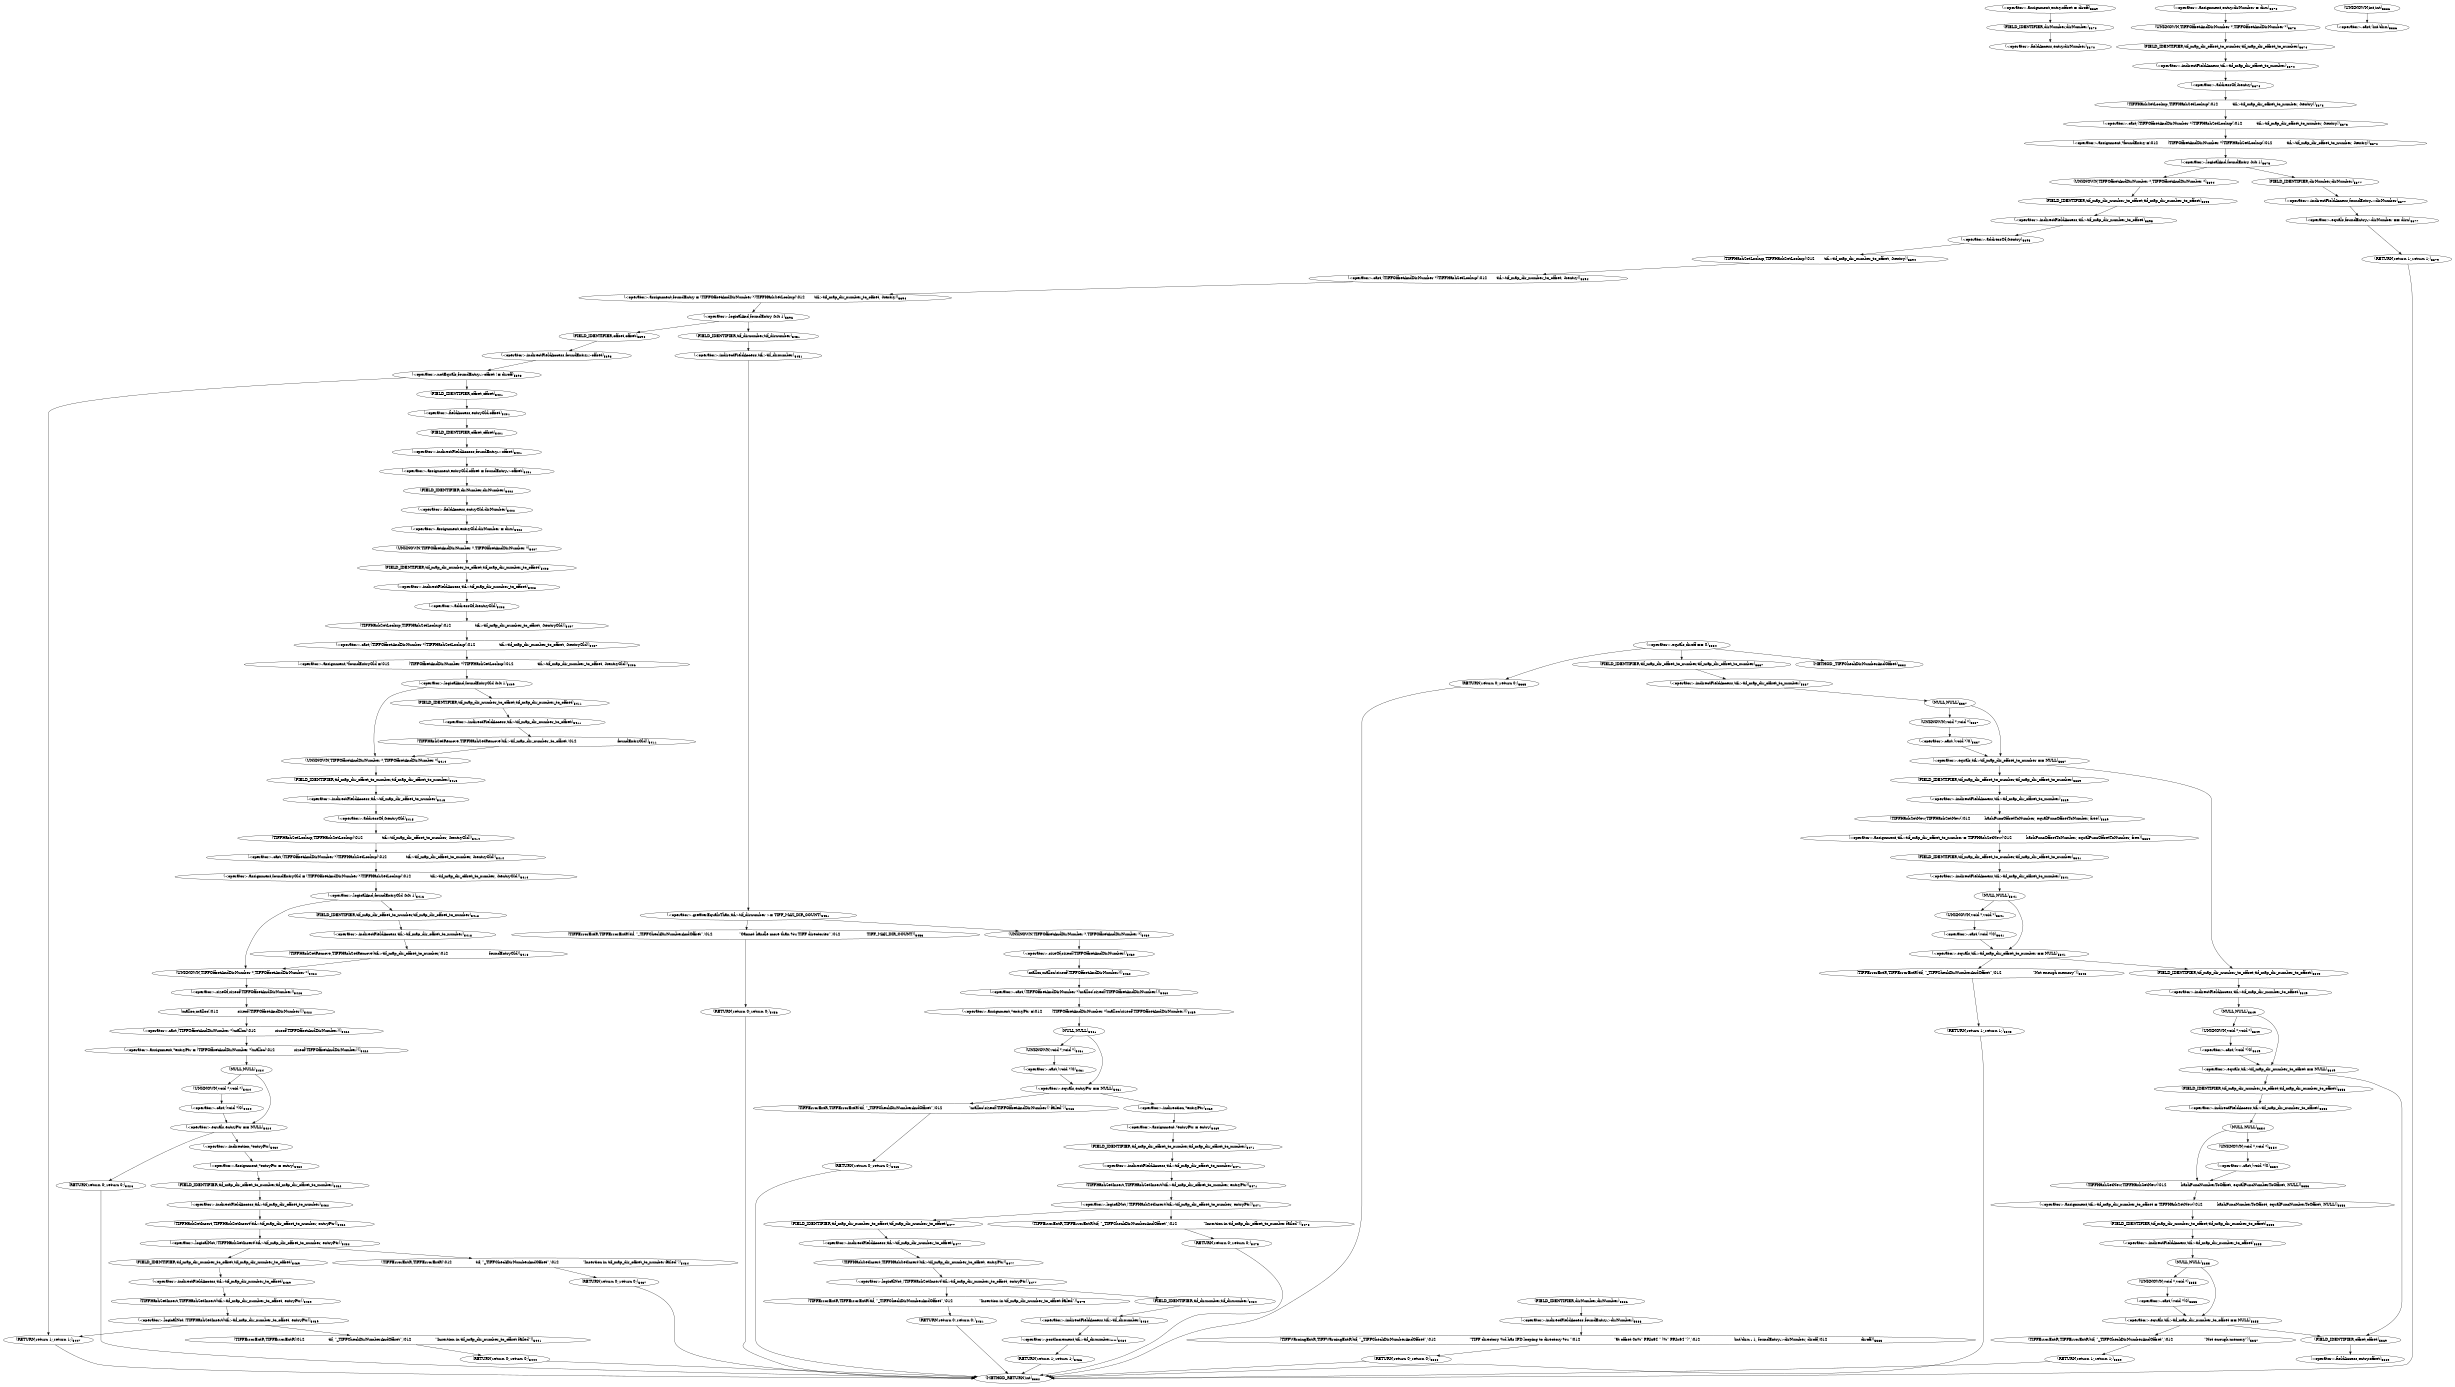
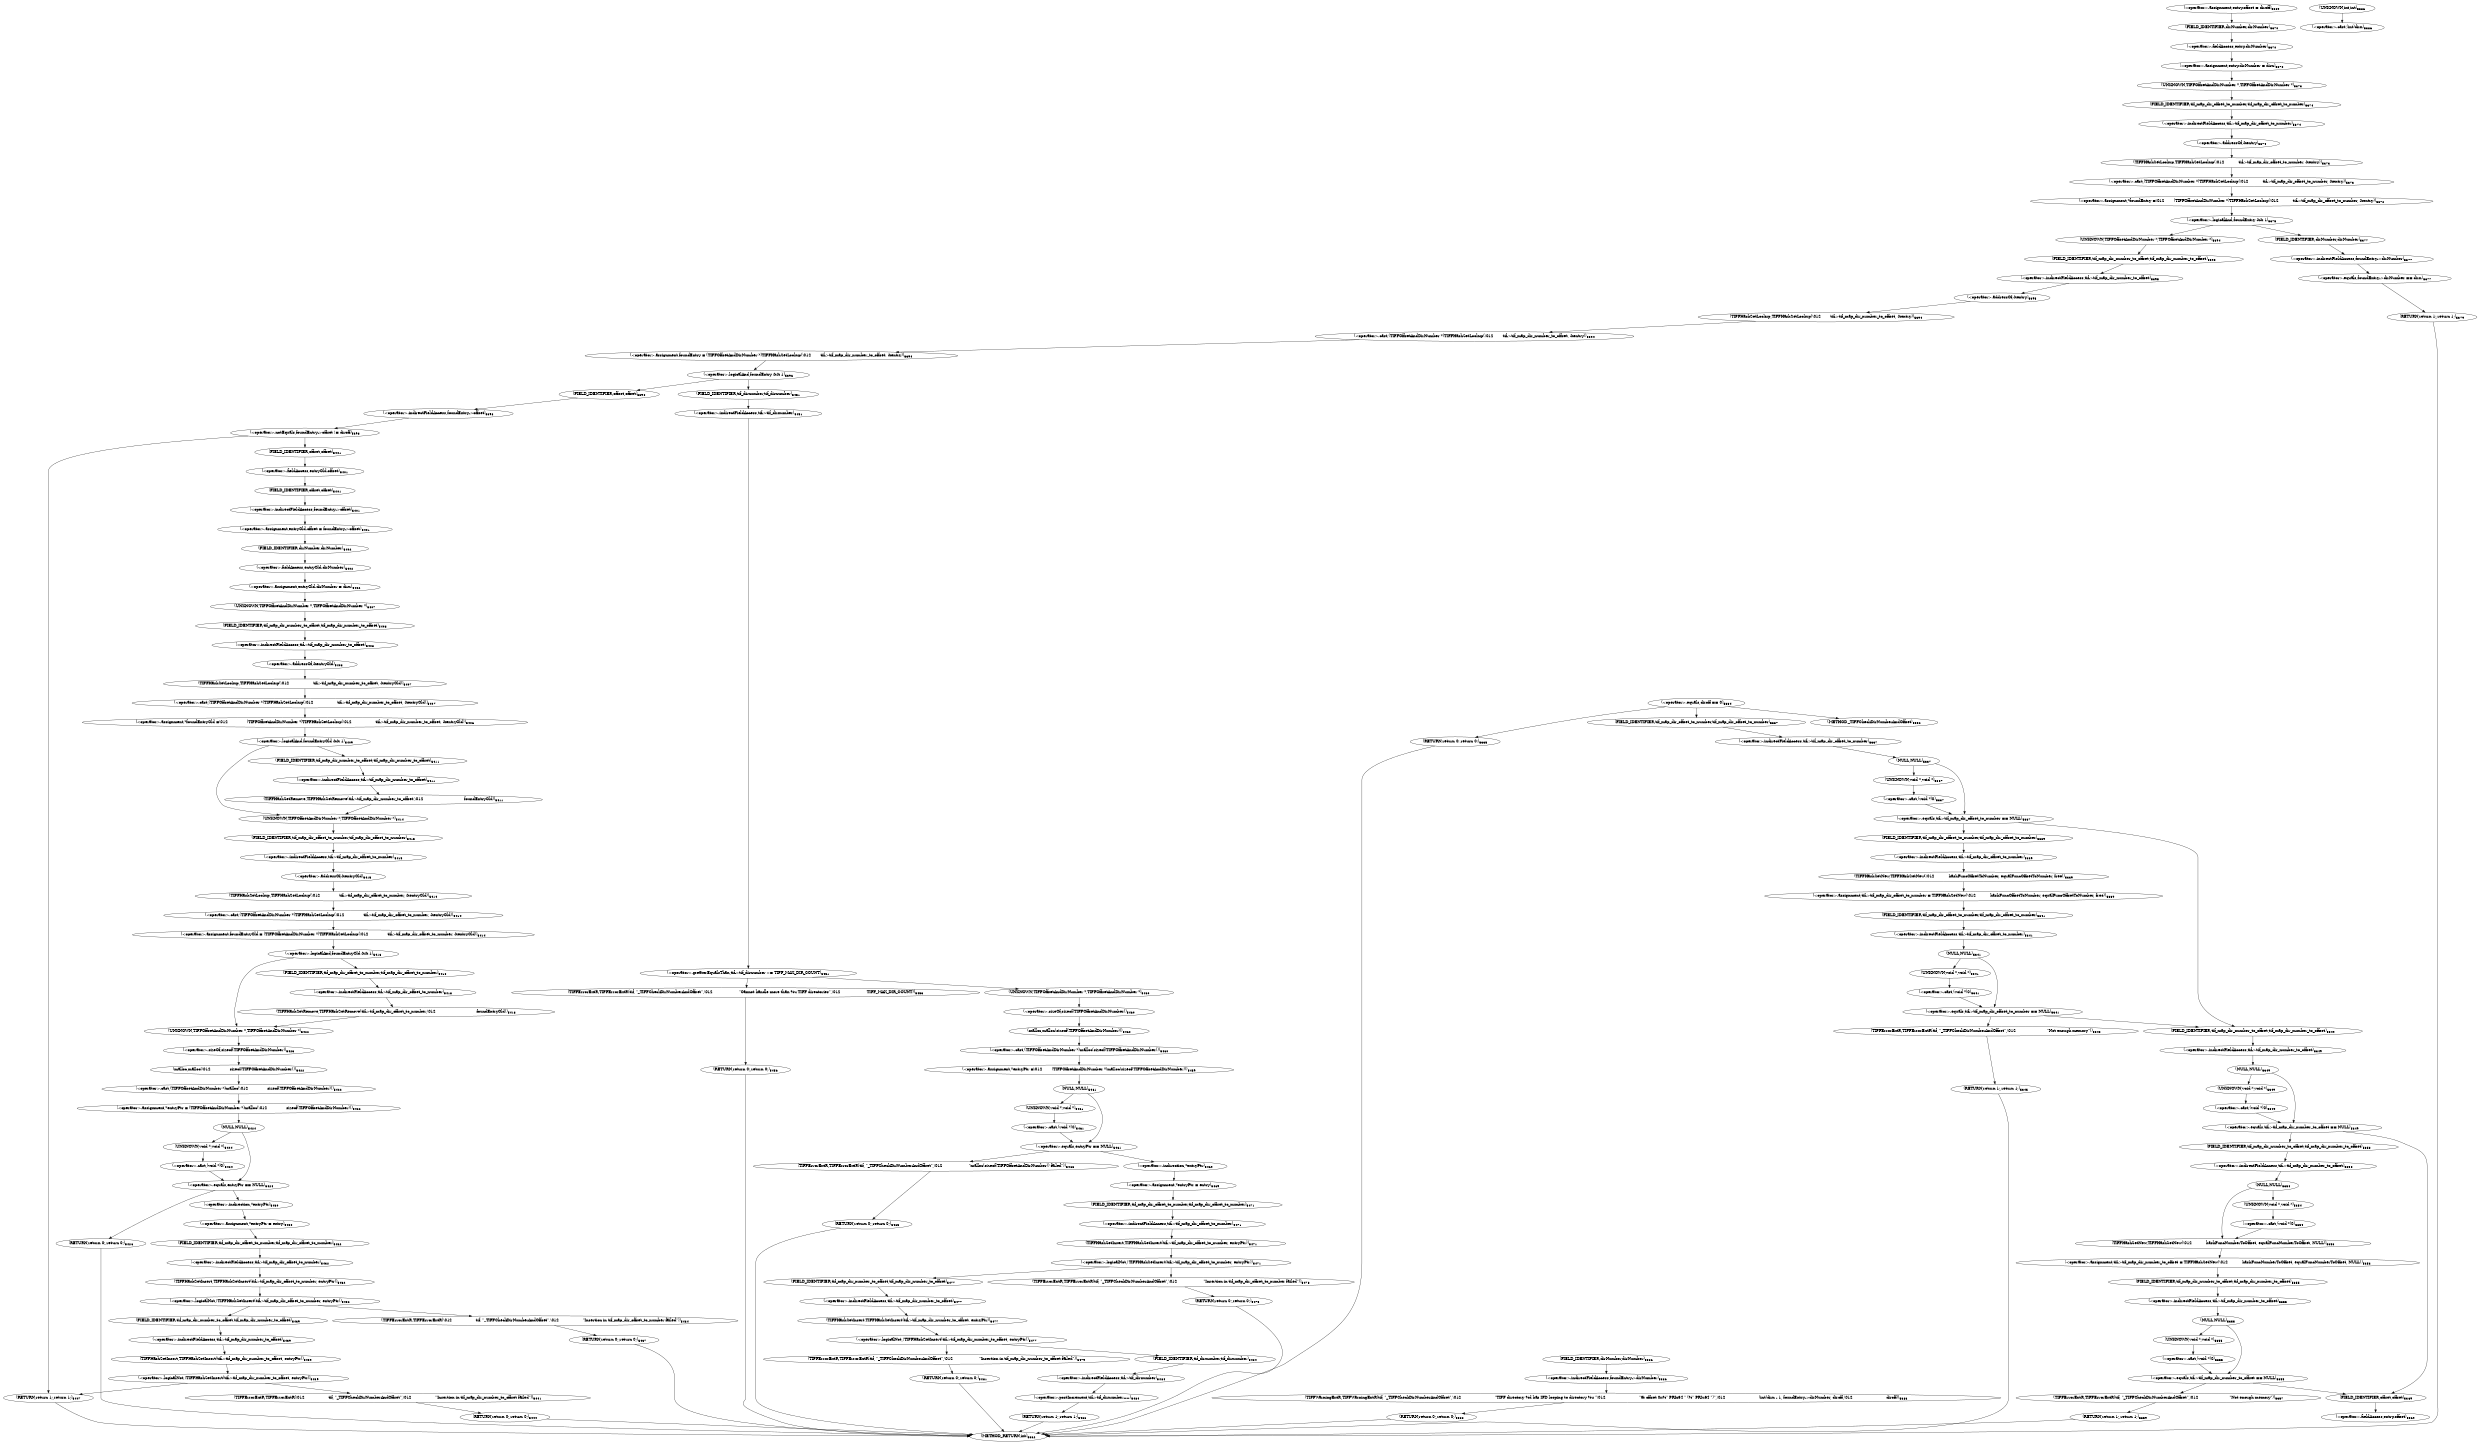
none -> (2232, 55)
